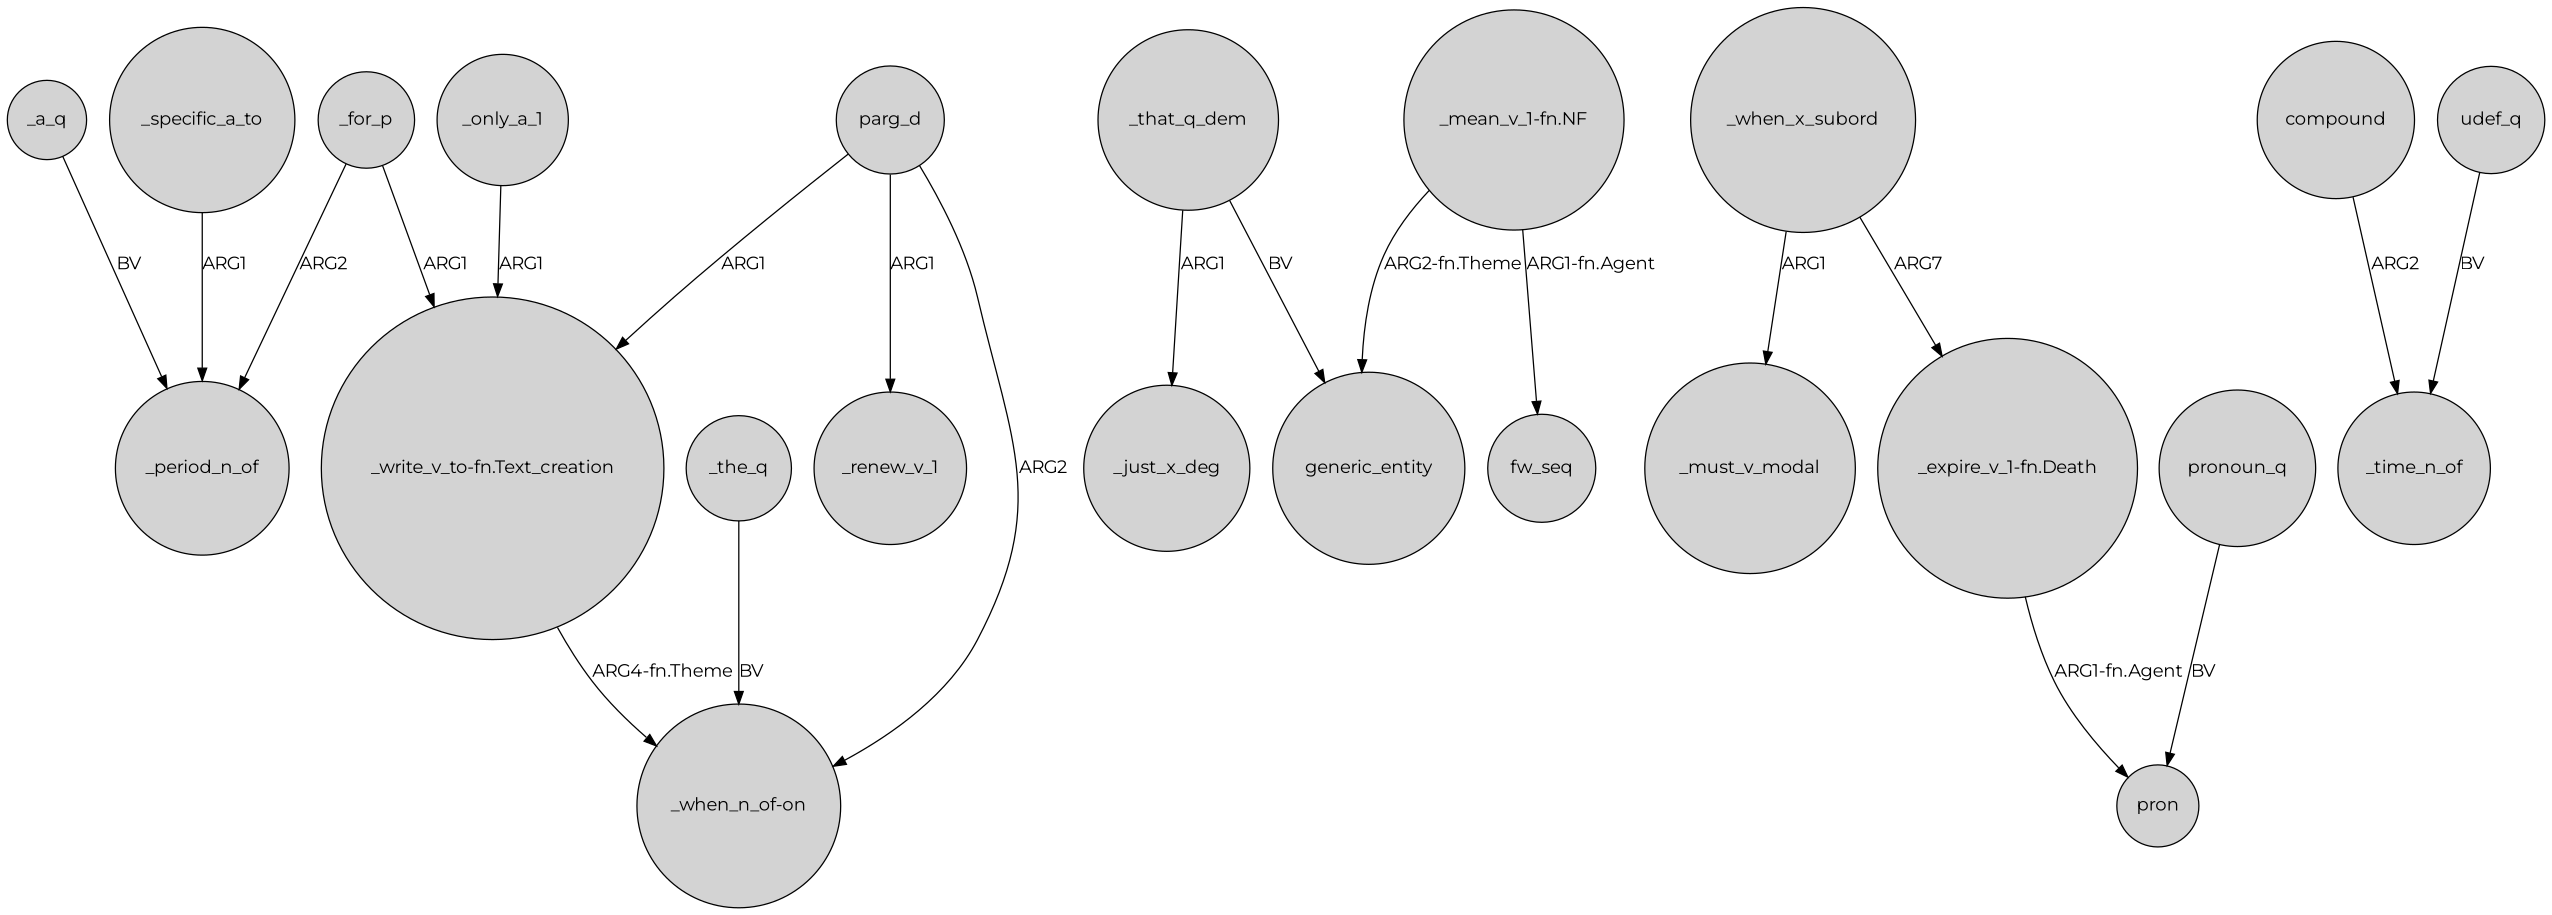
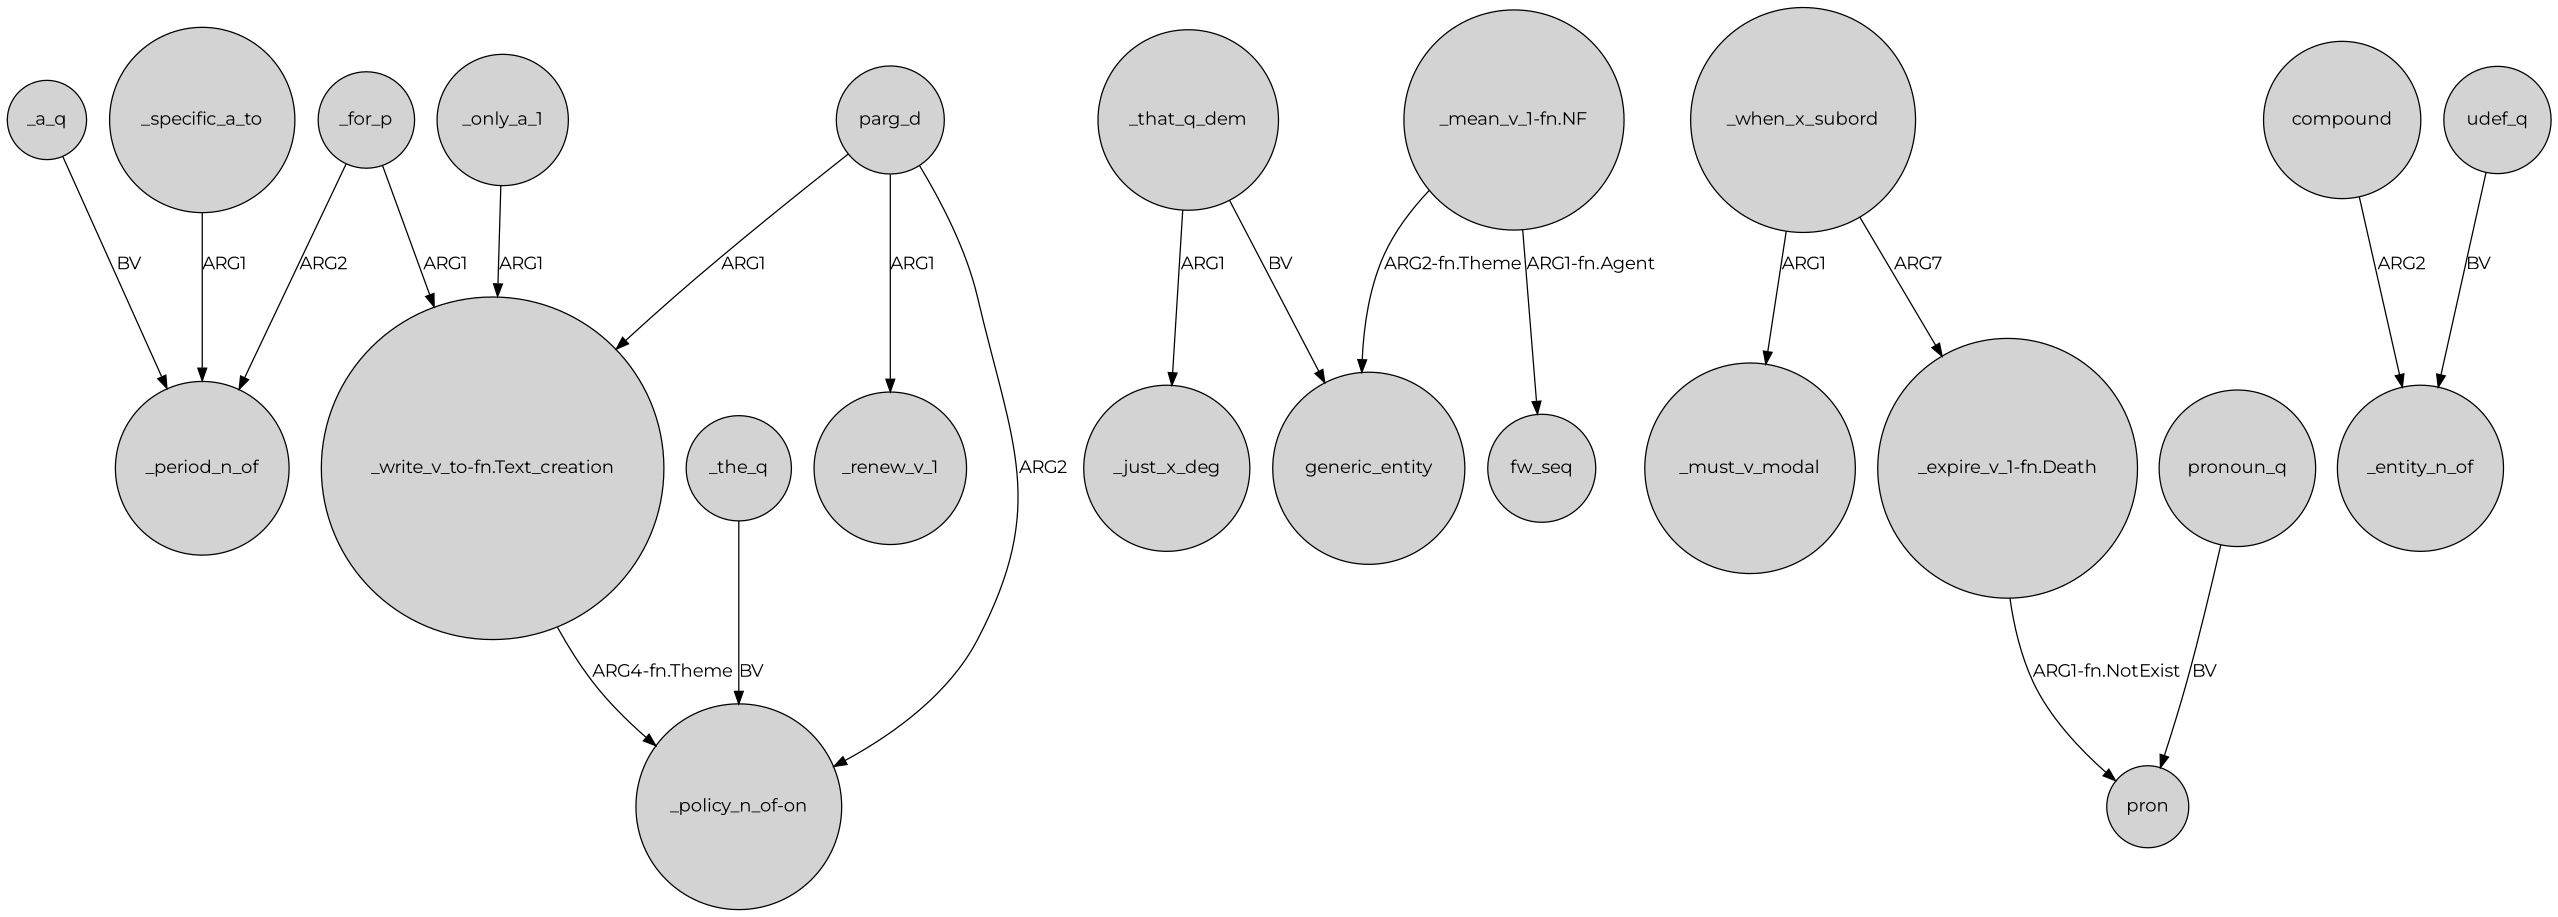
(2414, 468) -> (2420, 468)
(2119, 672) -> (2107, 672)
(739, 806) -> (739, 807)
